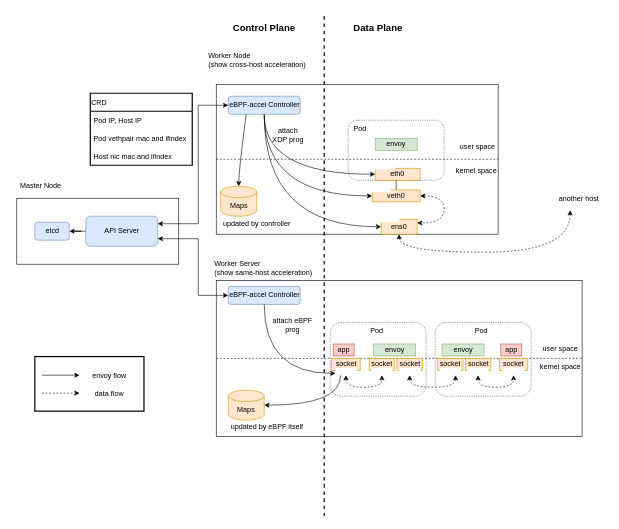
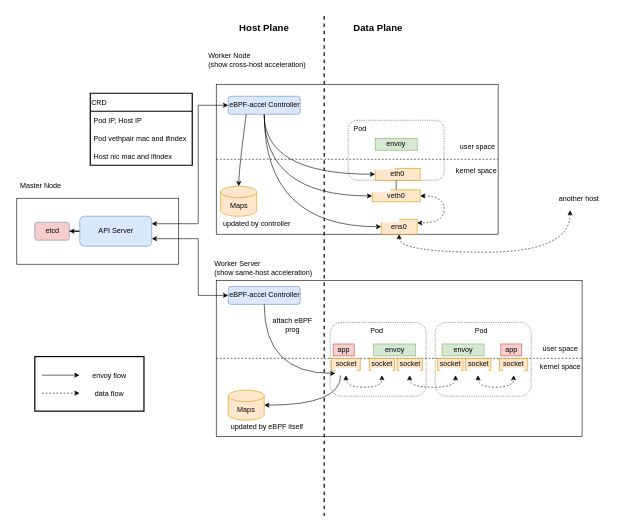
(264, 27) -> (264, 27)
(288, 135) -> none
(52, 231) -> (52, 231)
(122, 231) -> (116, 231)
